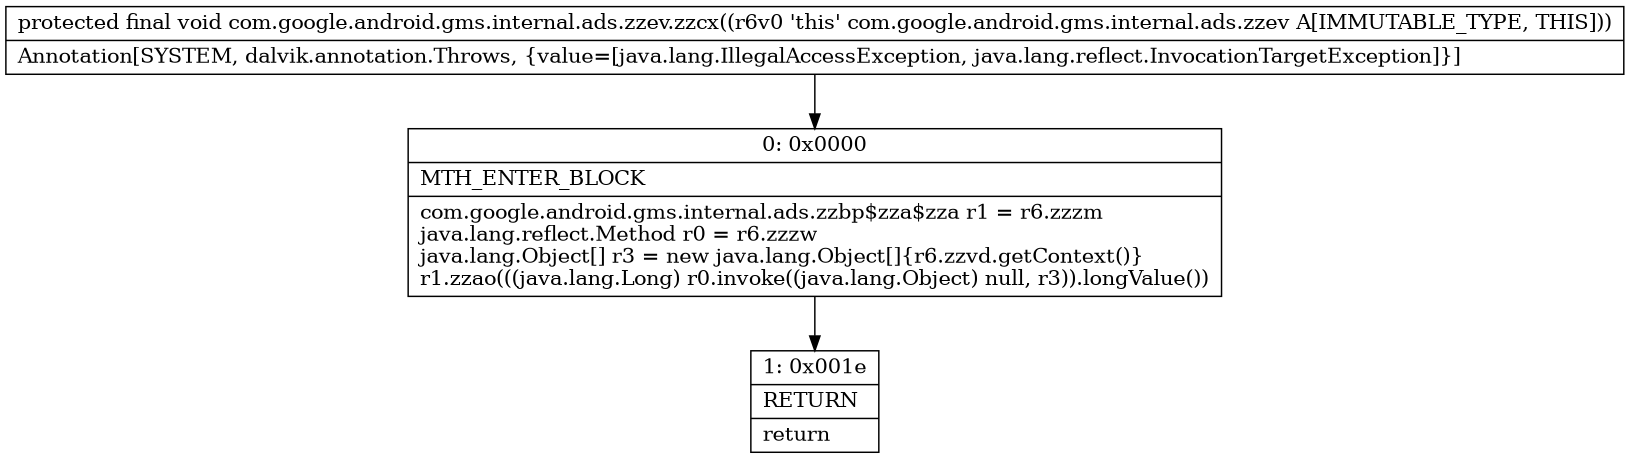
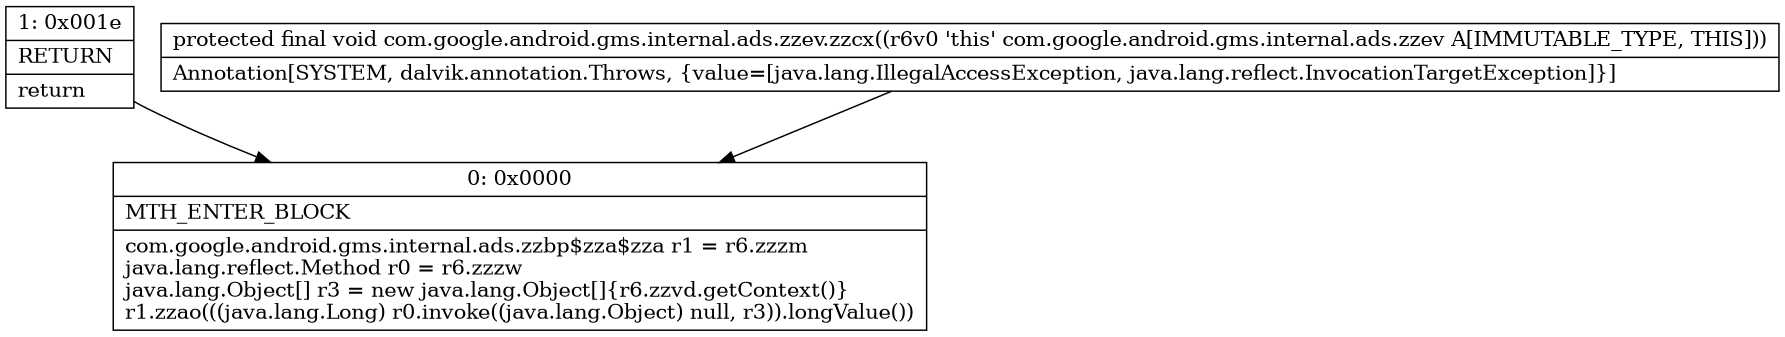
(815, 316) -> (194, 131)
